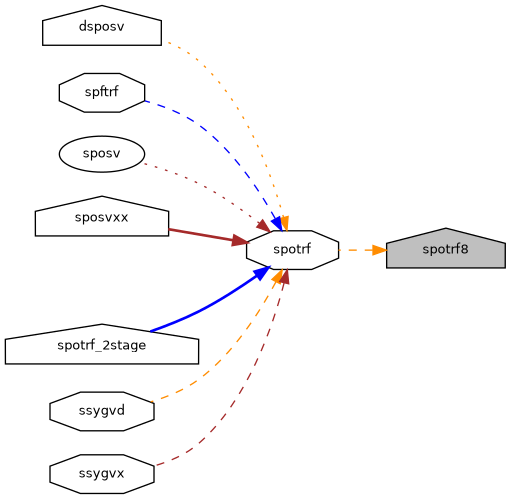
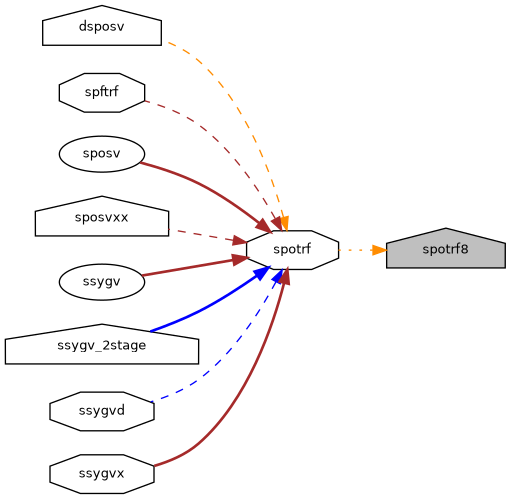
(241, 115) -> (241, 115)
(222, 145) -> (222, 145)
(203, 186) -> (203, 186)
(201, 235) -> (201, 235)
(356, 250) -> (356, 250)
none -> (102, 282)
(102, 346) -> (102, 346)
(225, 355) -> (225, 355)
(241, 391) -> (241, 391)
